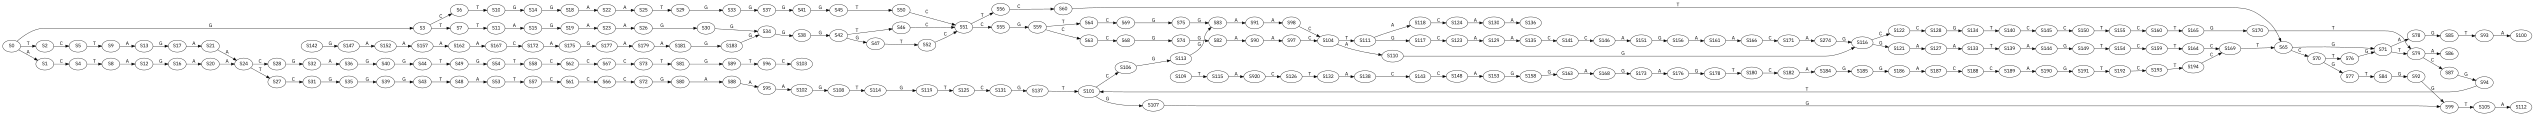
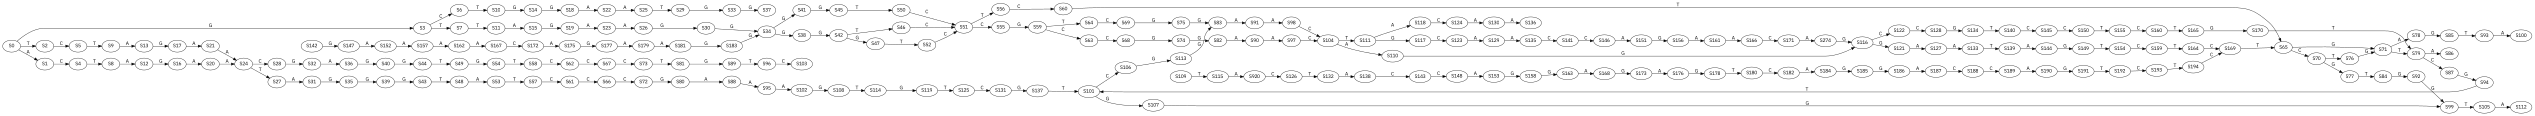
(783, 10) -> (783, 22)
(293, 80) -> (293, 80)
